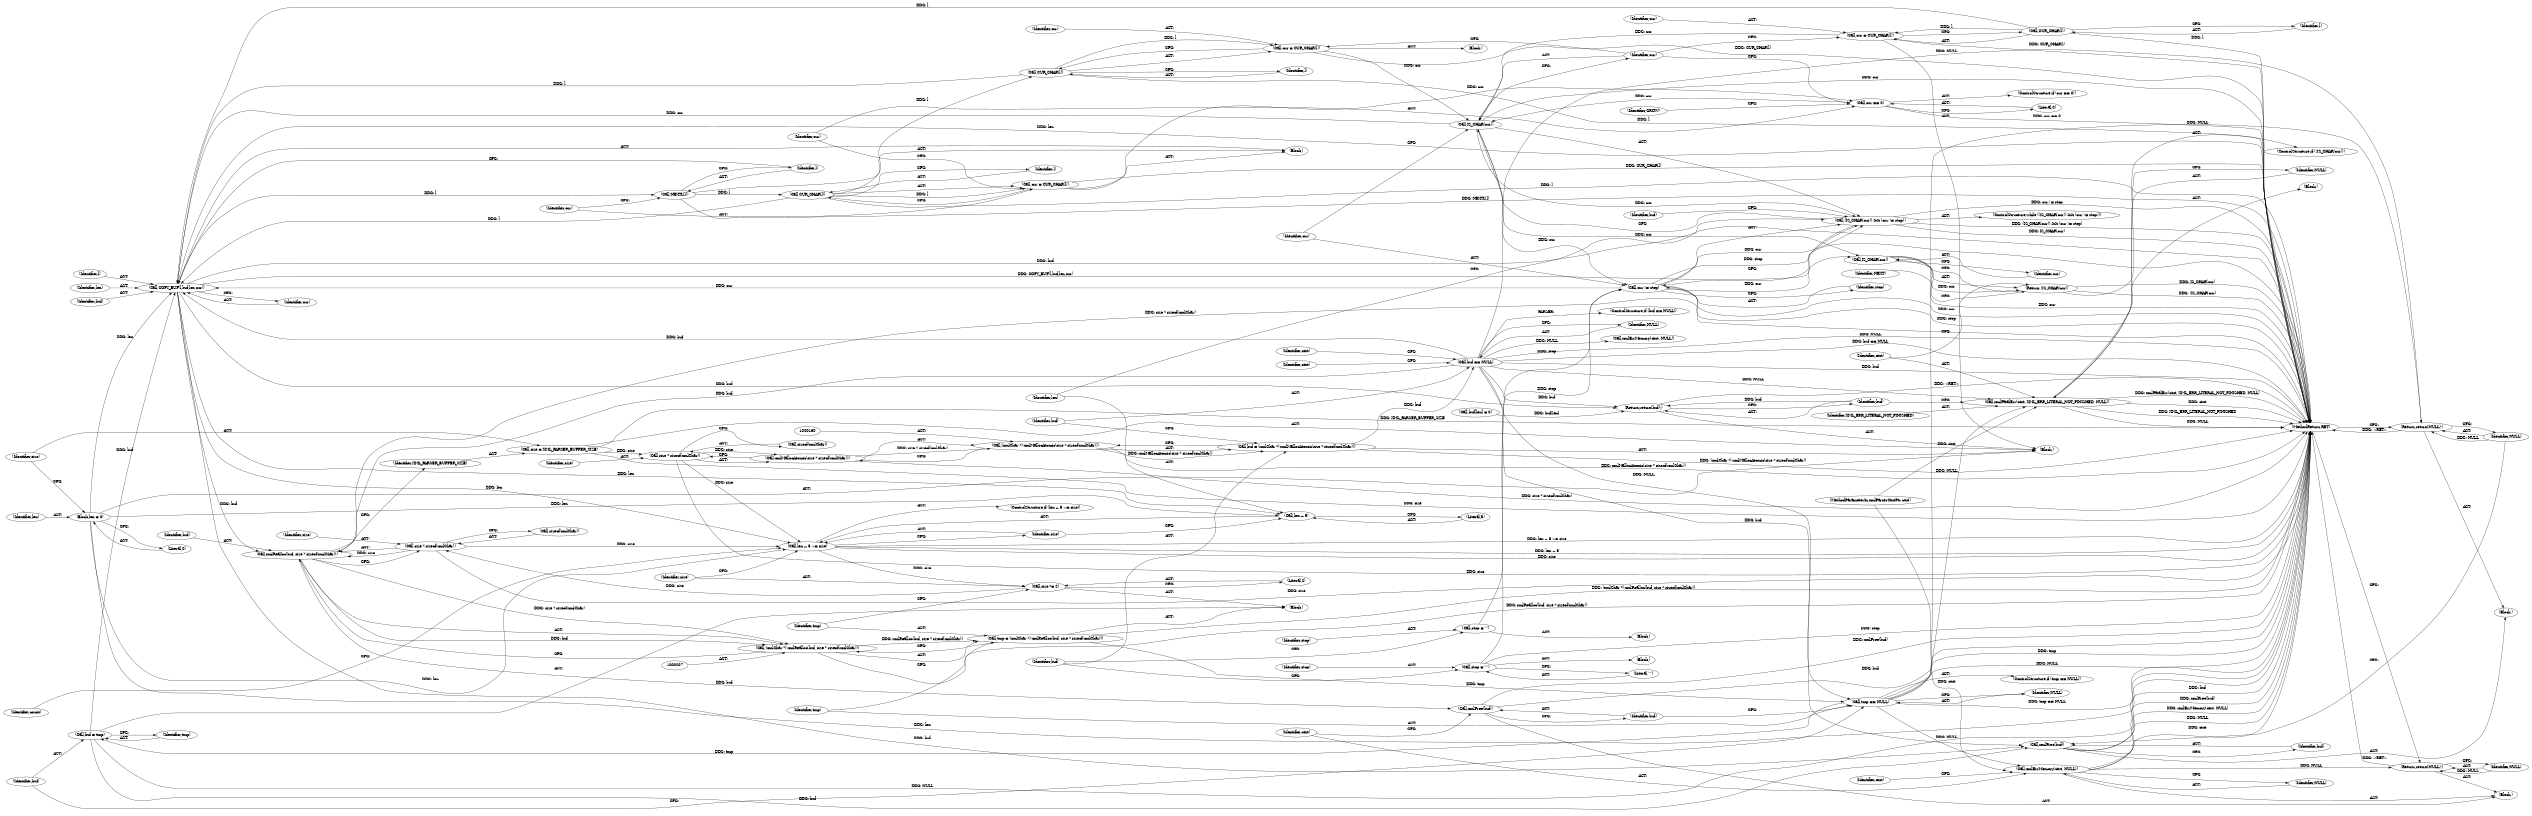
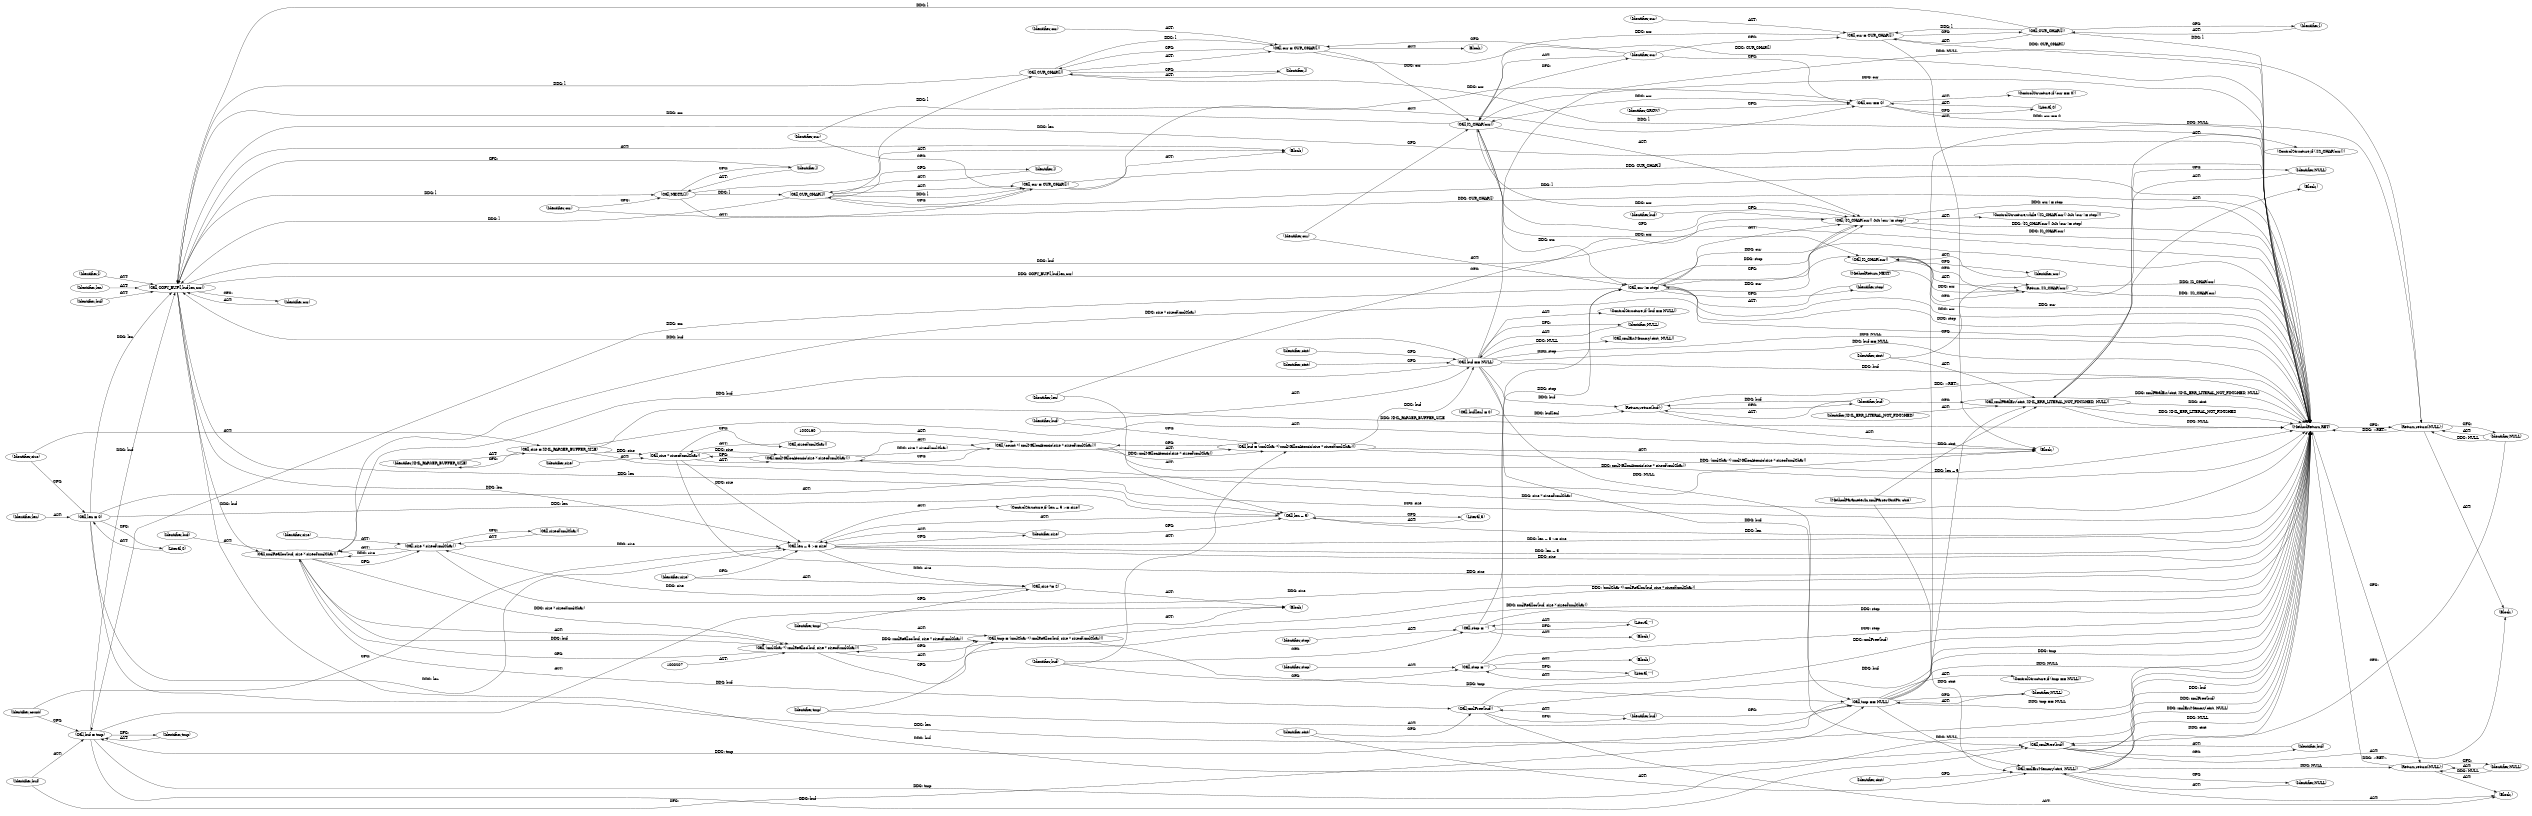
(1476, 199) -> (1476, 199)
(1870, 274) -> (1870, 274)
(919, 288) -> (758, 322)
(1547, 312) -> (1547, 312)
(1739, 384) -> none
(877, 386) -> none
(1045, 446) -> (1045, 446)
(1946, 471) -> (1946, 471)
(378, 513) -> (491, 465)
(90, 517) -> (90, 517)
none -> (1839, 535)
(1296, 581) -> none
none -> (1961, 611)
none -> (1643, 623)
none -> (57, 723)
(922, 786) -> (922, 786)
